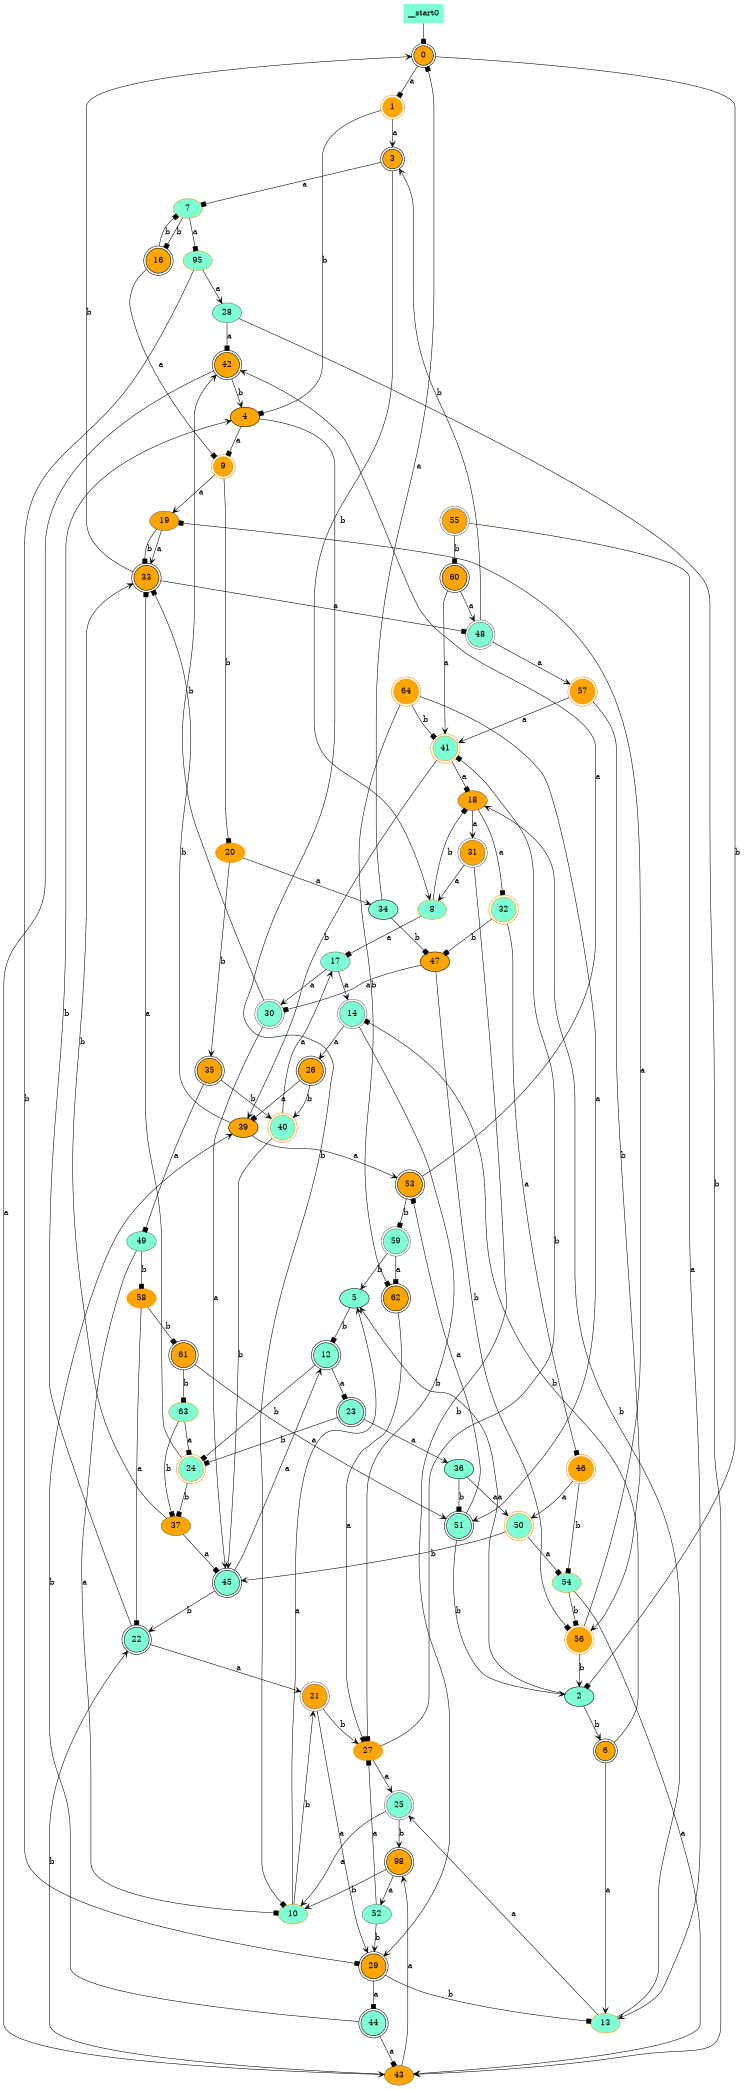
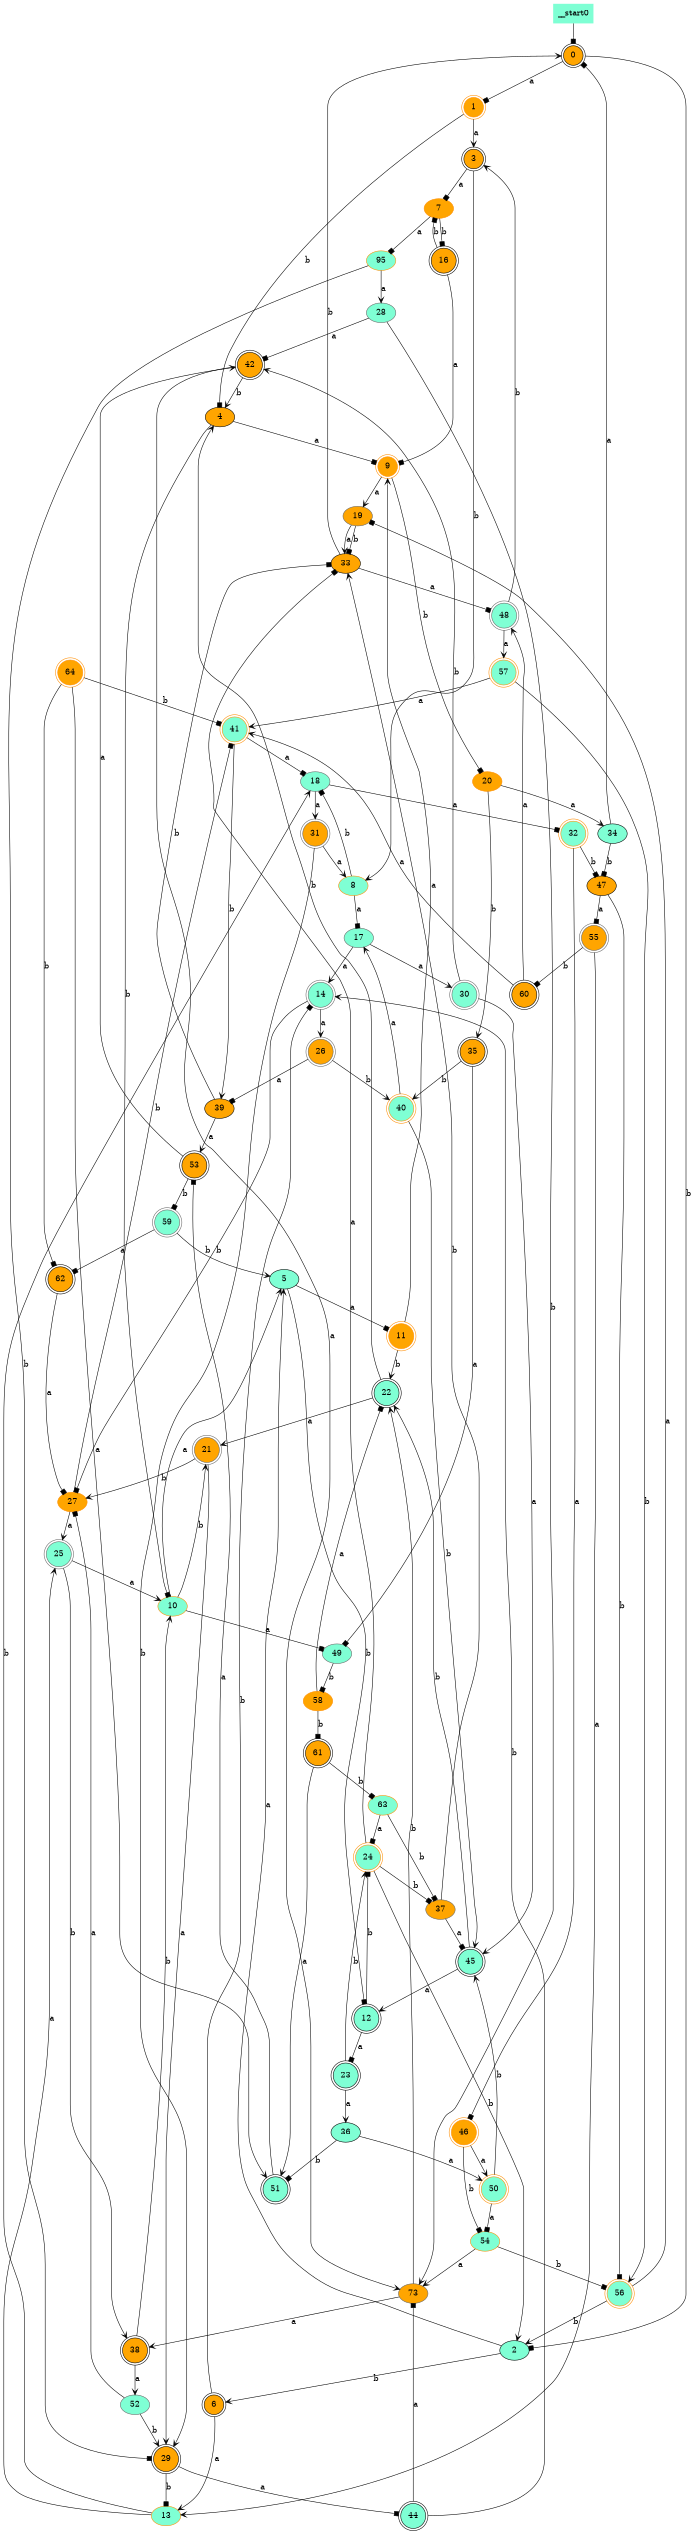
(188, 209) -> (439, 209)
(146, 578) -> (346, 563)
(583, 692) -> (504, 672)
(473, 801) -> (315, 782)
(355, 987) -> (599, 907)
(311, 1071) -> (321, 1052)
none -> (401, 1336)
(274, 1440) -> (350, 1969)
(579, 1640) -> (620, 2294)
(466, 1648) -> (477, 2084)
(85, 1651) -> (252, 1629)
(50, 1671) -> (512, 1740)
(399, 1862) -> (135, 2350)
(399, 2075) -> (413, 2294)
